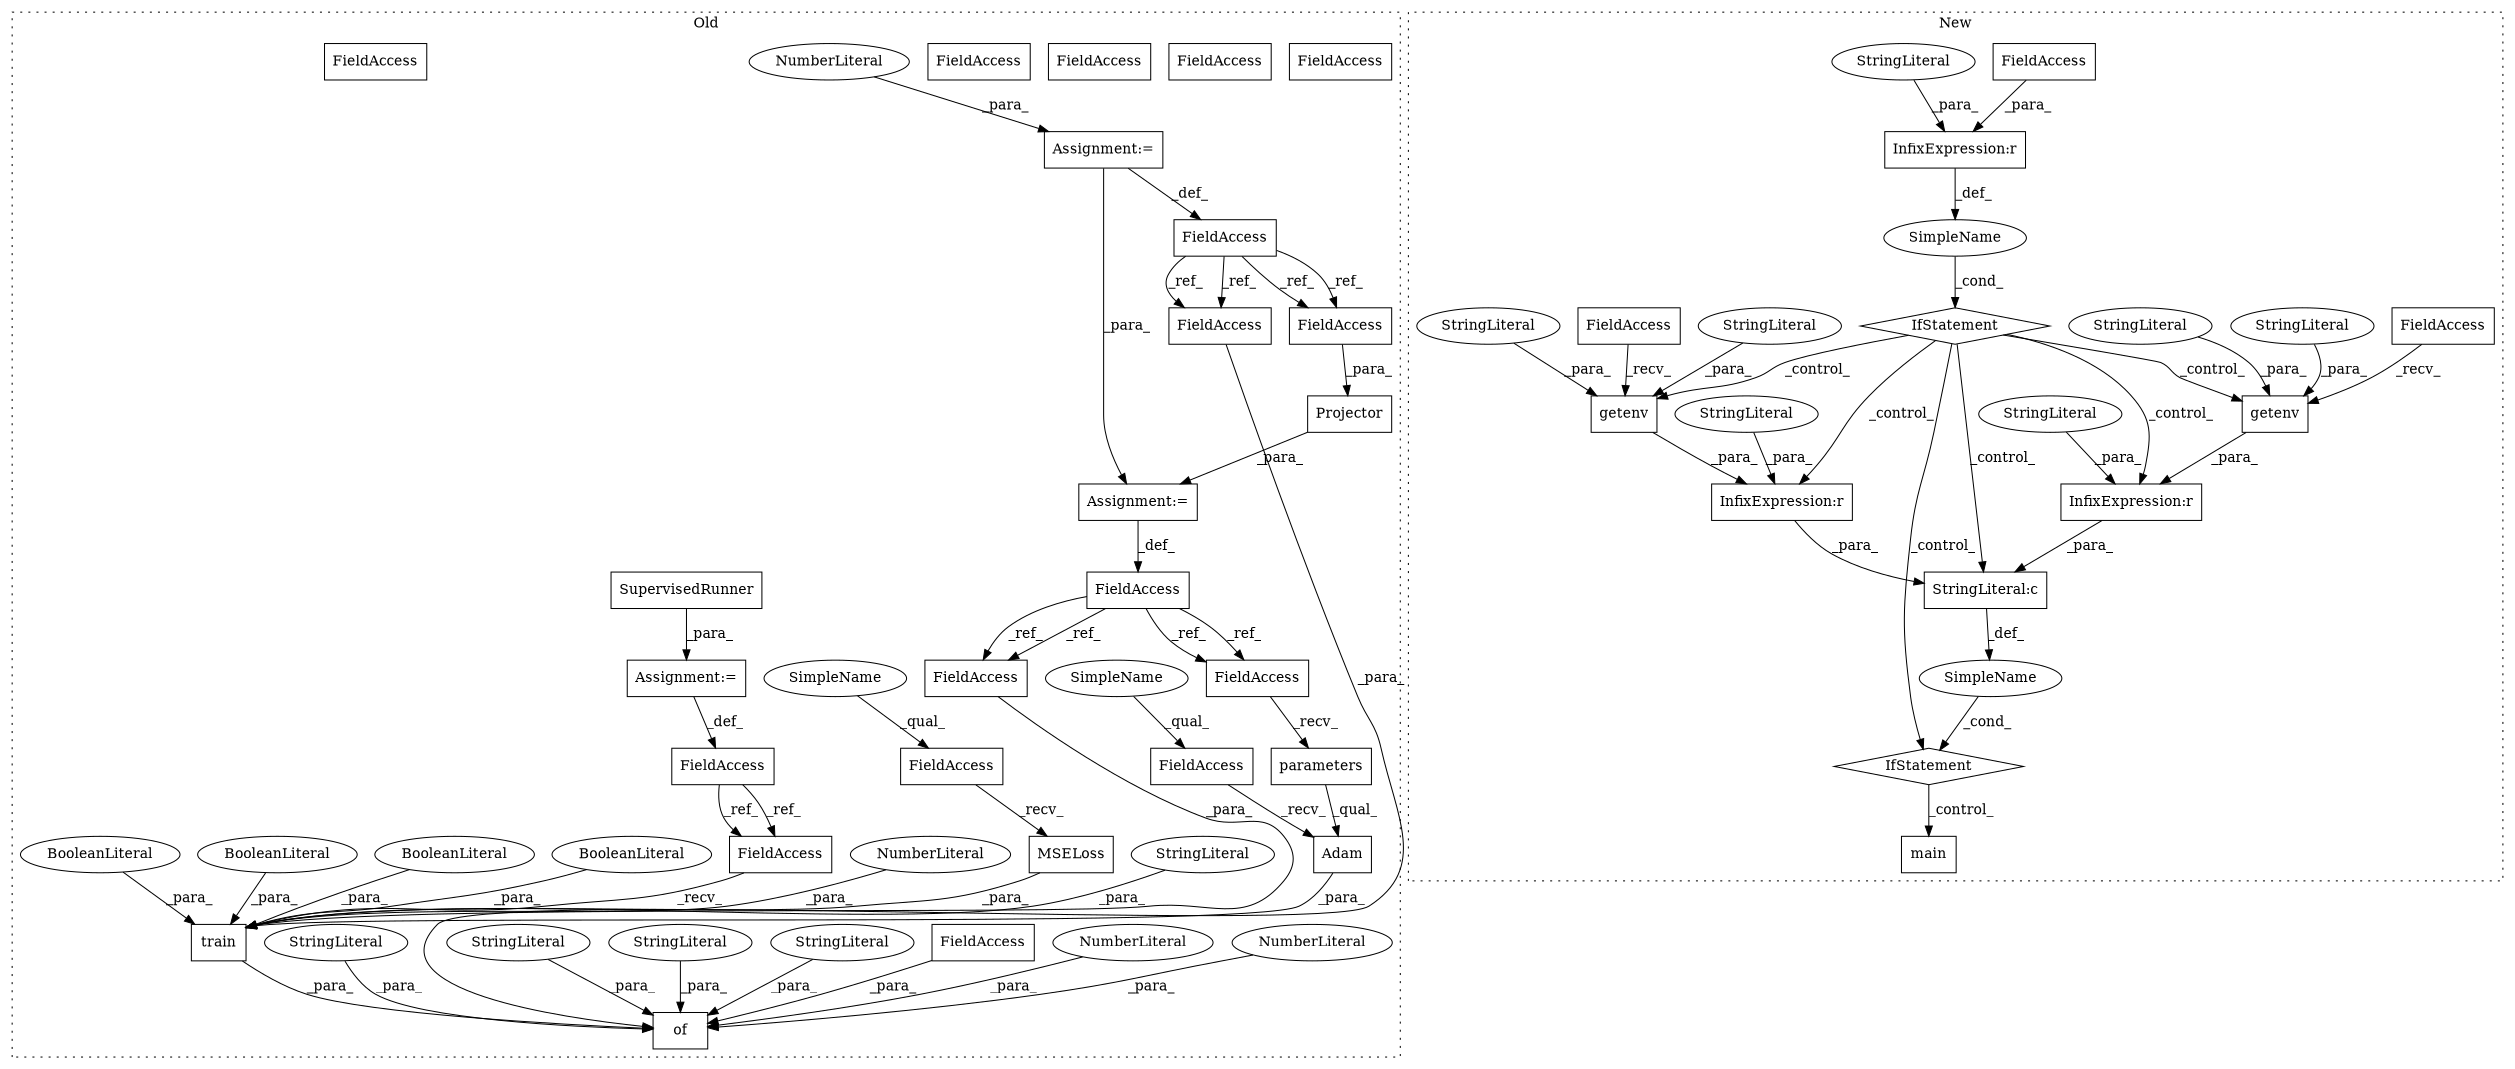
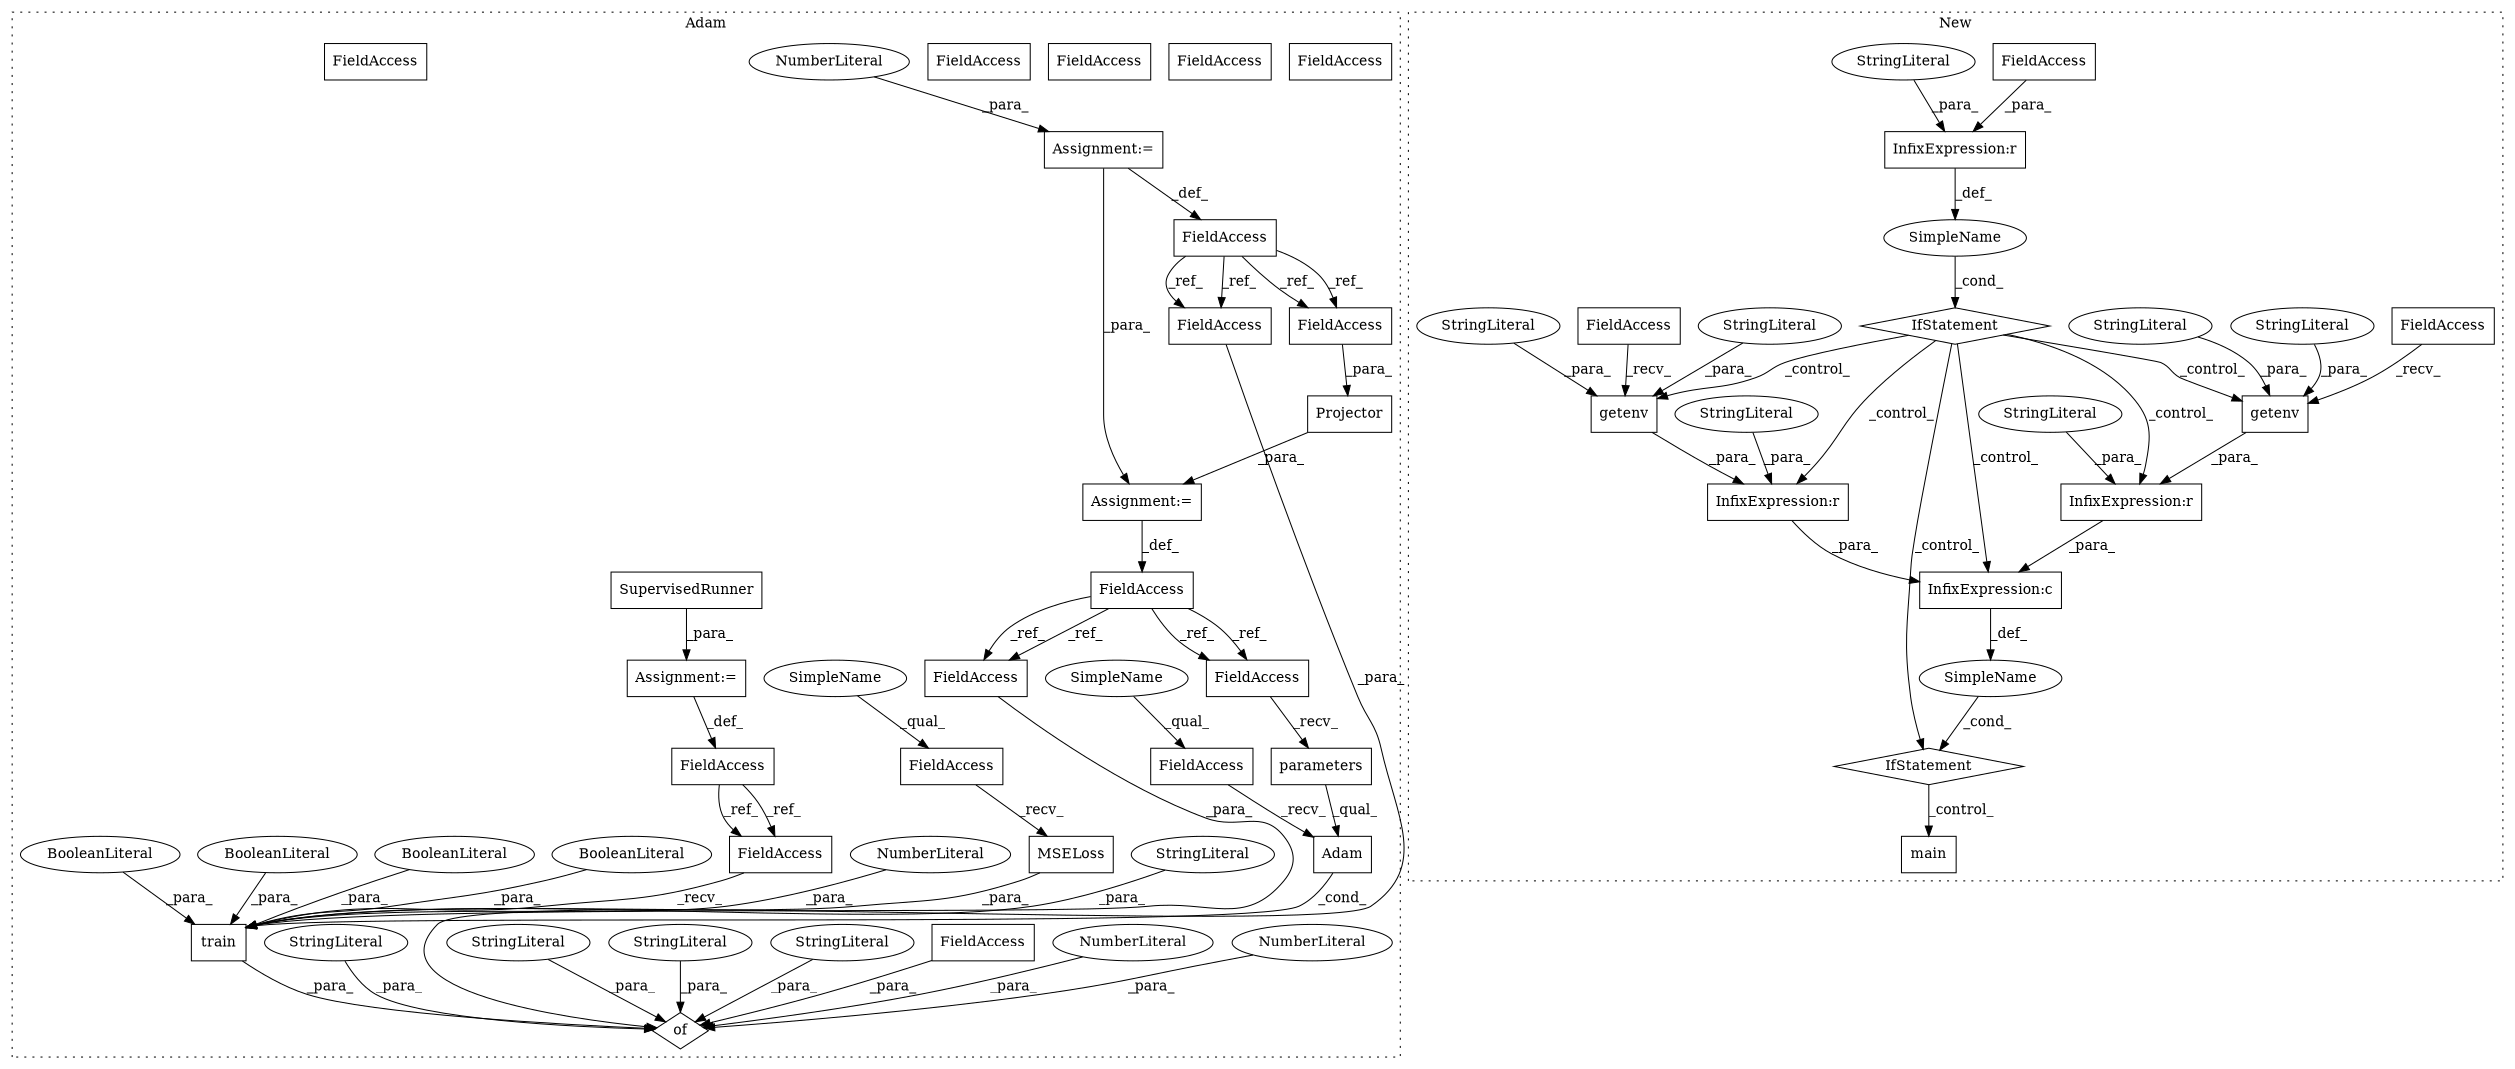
(706, 24) -> (706, 24)
(1986, 590) -> (1991, 590)
(1342, 899) -> (1343, 899)
(680, 1031) -> (680, 1031)
